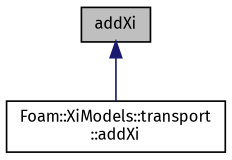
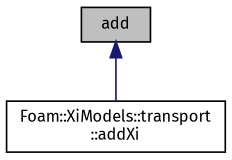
(116, 25) -> (116, 25)
